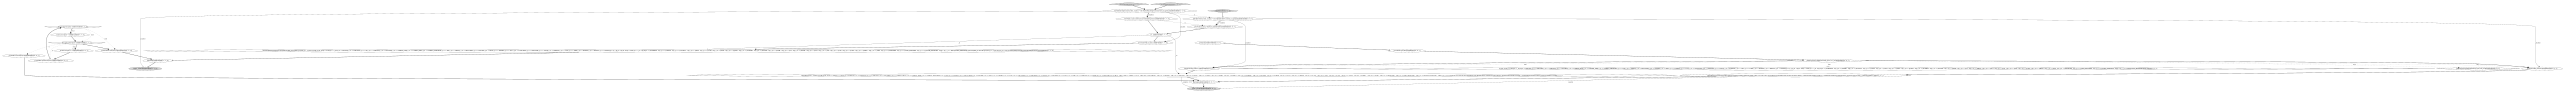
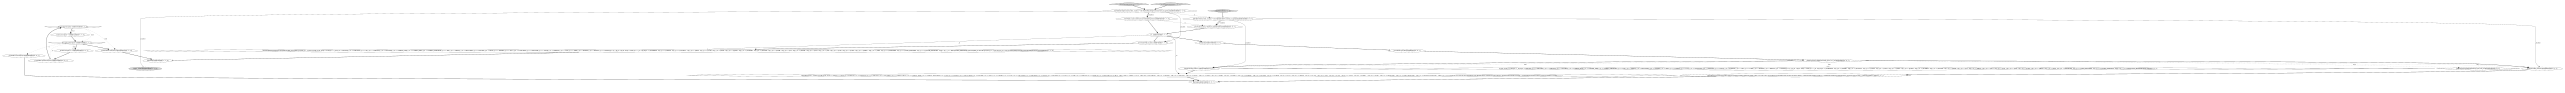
none -> (1184, 39)
(152, 64) -> none
(1204, 89) -> none
